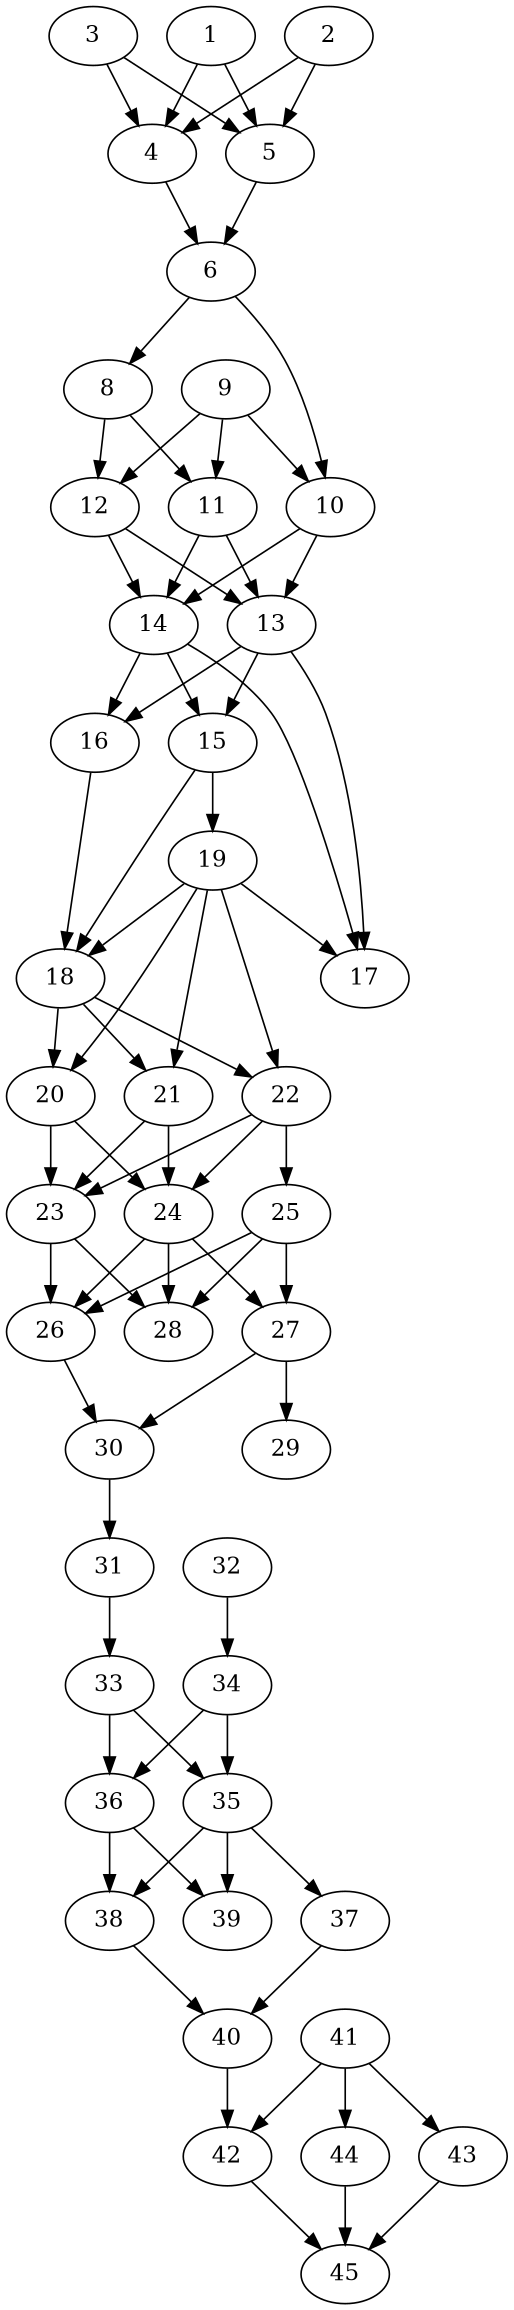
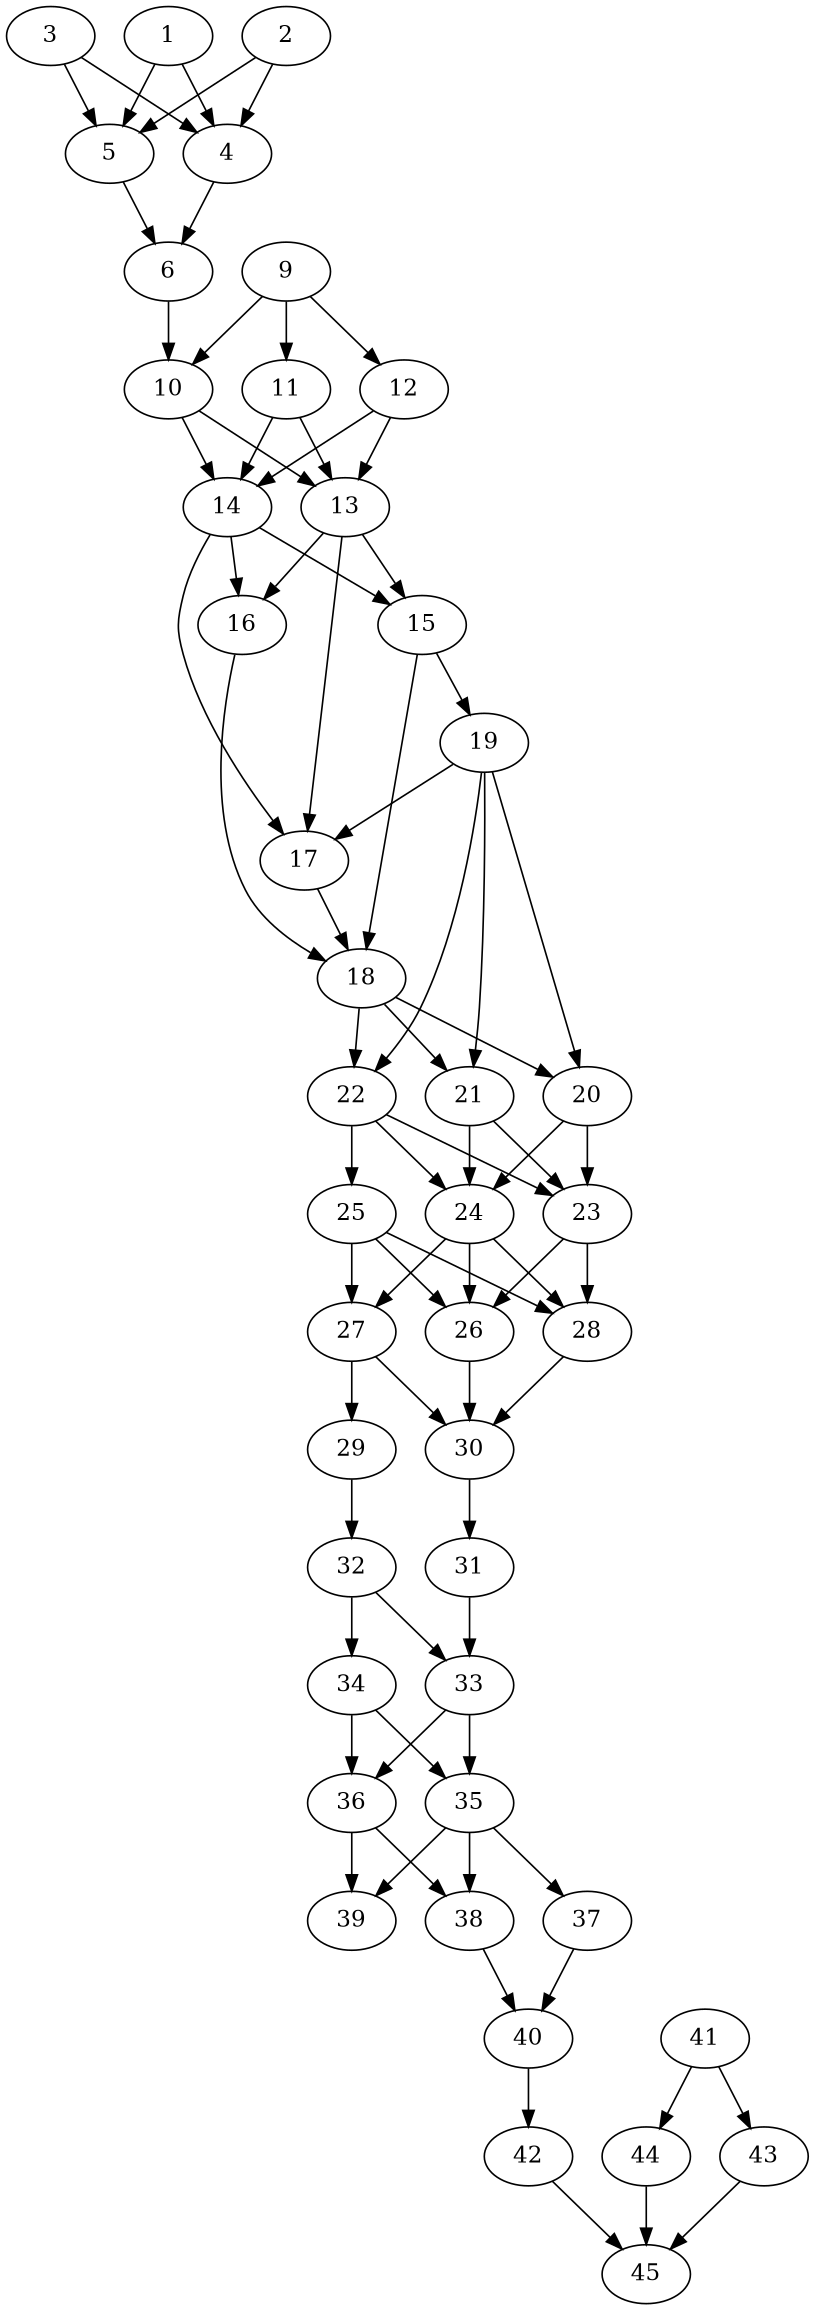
(108, 389) -> none
(143, 914) -> (329, 912)
none -> (535, 1385)
none -> (352, 1500)
none -> (405, 1620)
(292, 2092) -> none
